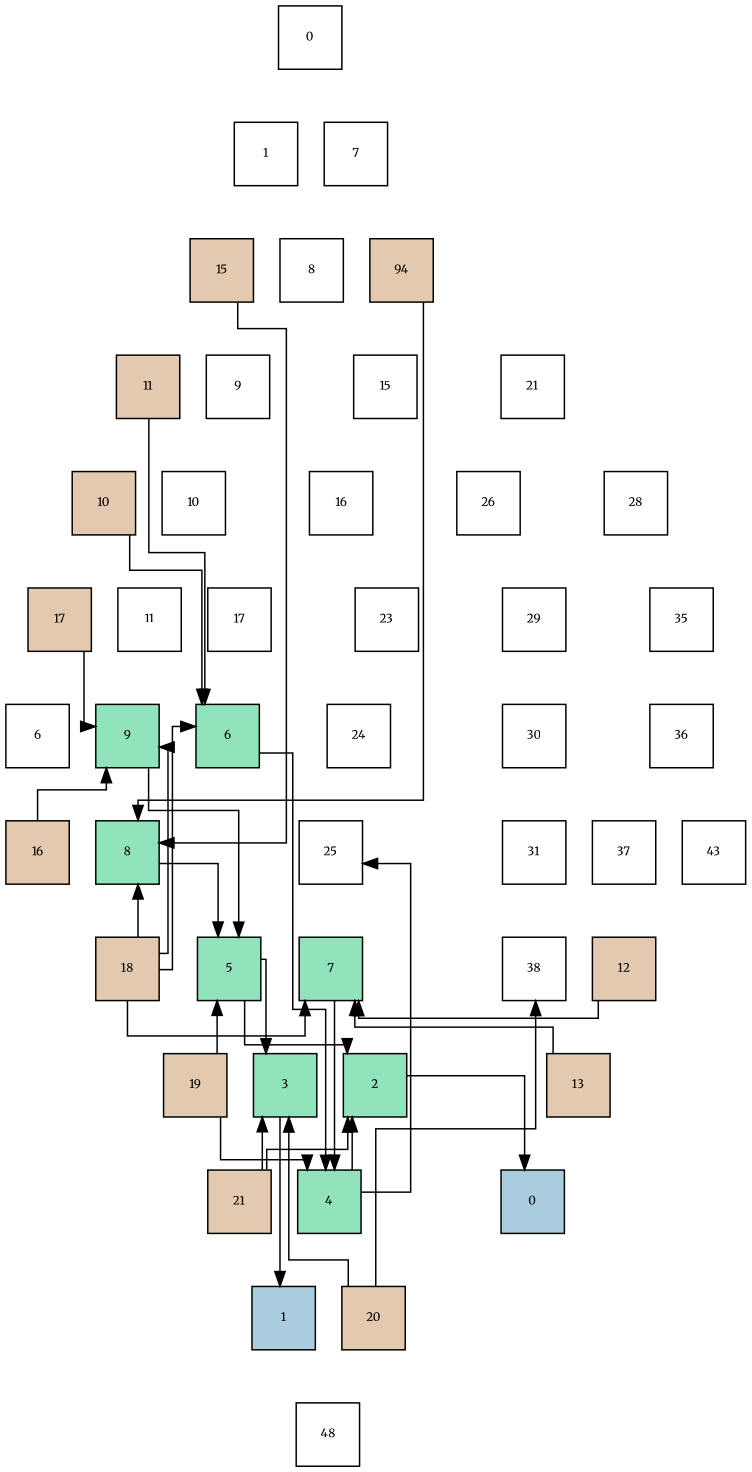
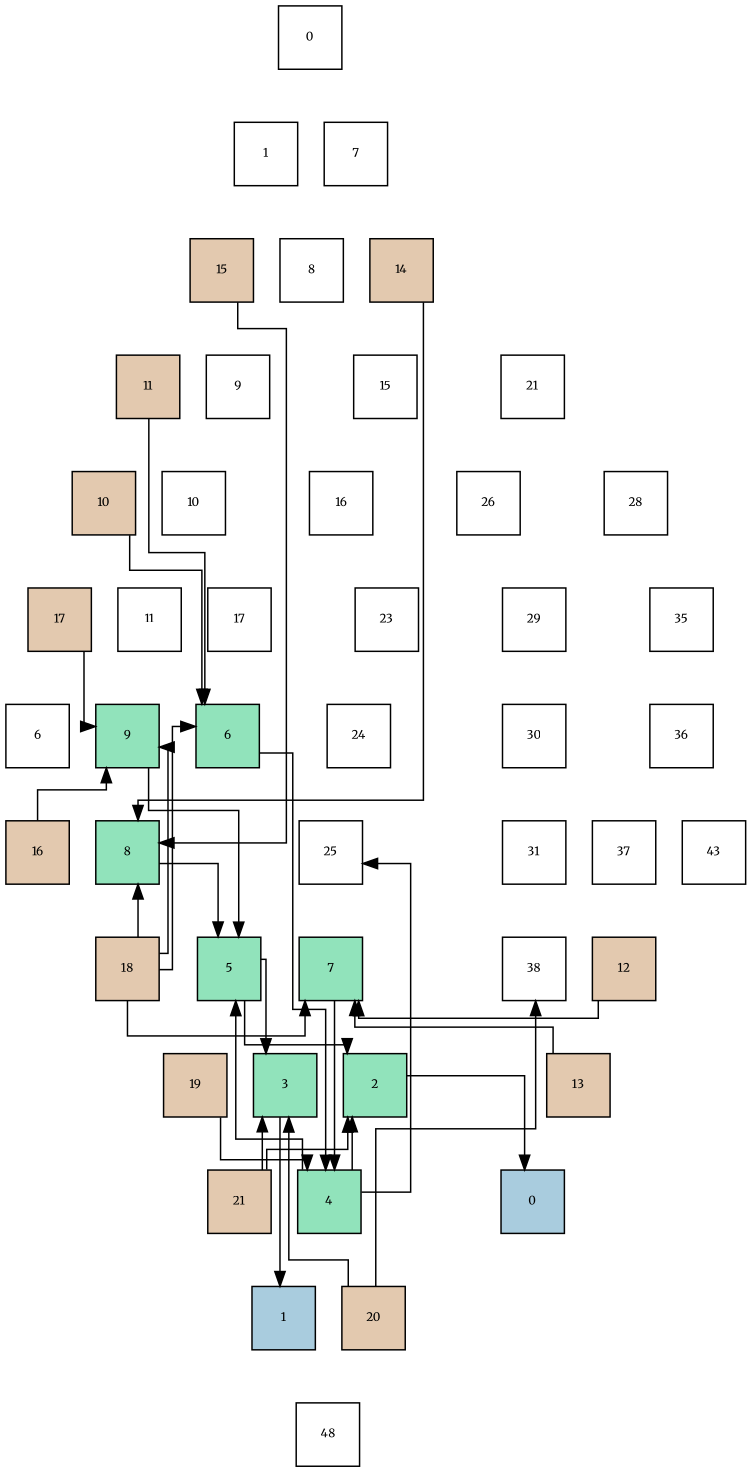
(402, 270) -> (402, 270)
(217, 1027) -> (236, 1126)
